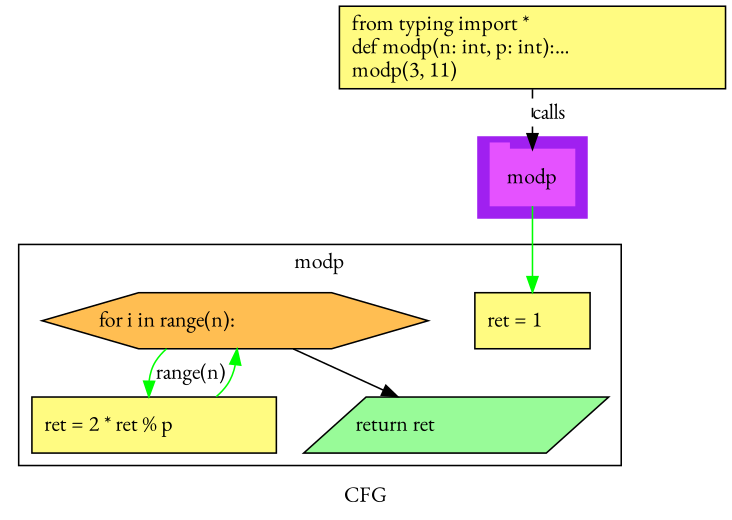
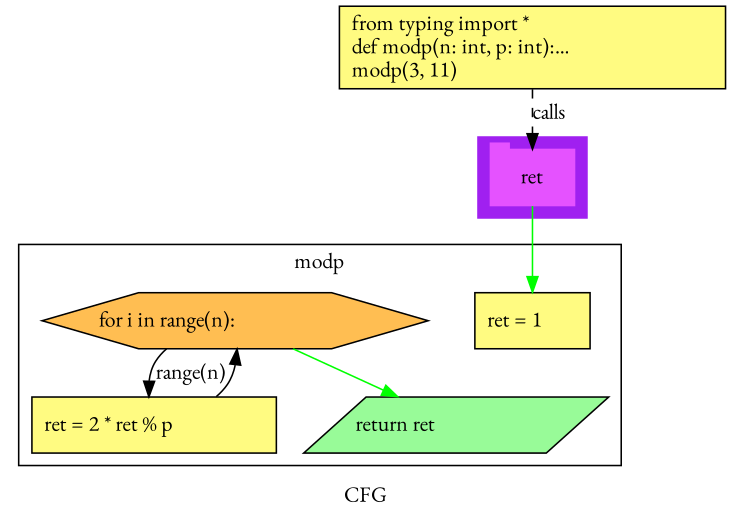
(532, 177) -> (532, 177)
(155, 363) -> (155, 363)
(338, 369) -> (338, 369)
(229, 383) -> (229, 383)
